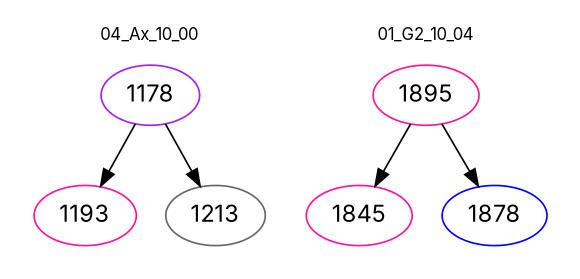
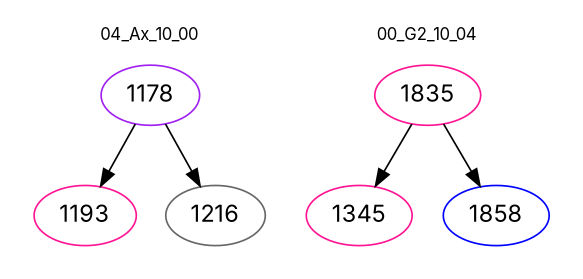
(426, 36) -> (428, 36)
(426, 95) -> (428, 95)
(216, 216) -> (216, 216)
(359, 216) -> (359, 216)
(495, 216) -> (496, 216)
